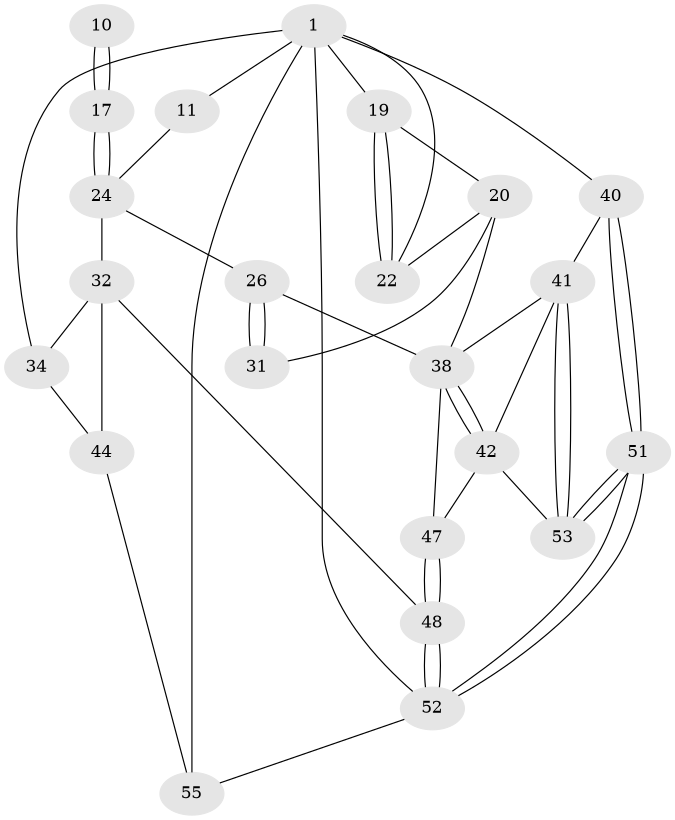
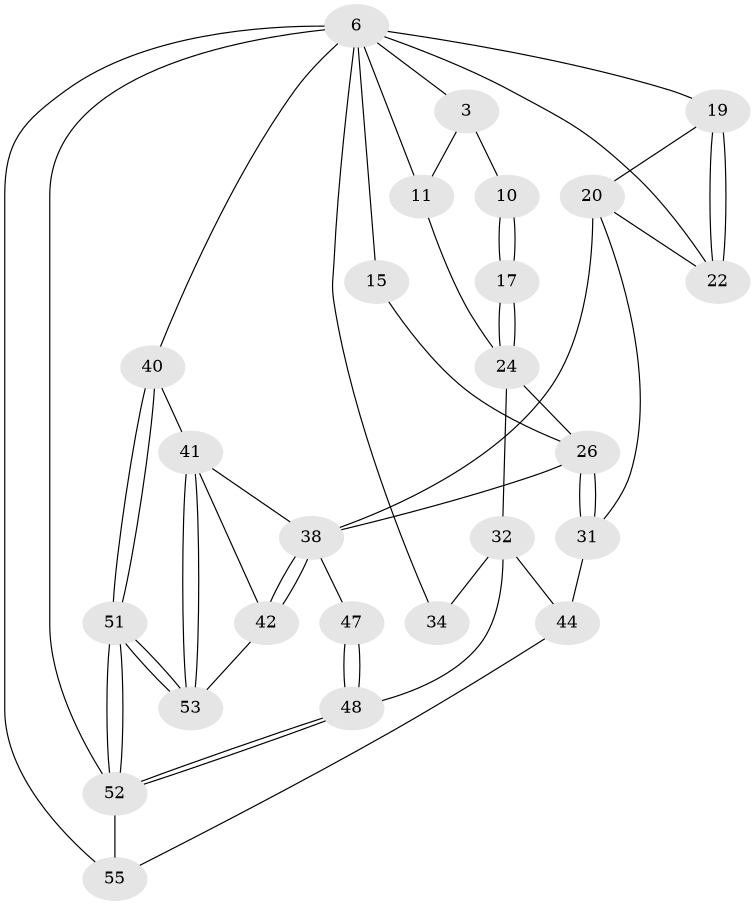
(314, 26) -> (357, 26)
none -> (467, 111)
none -> (377, 282)
(69, 410) -> (578, 580)
(460, 495) -> none
